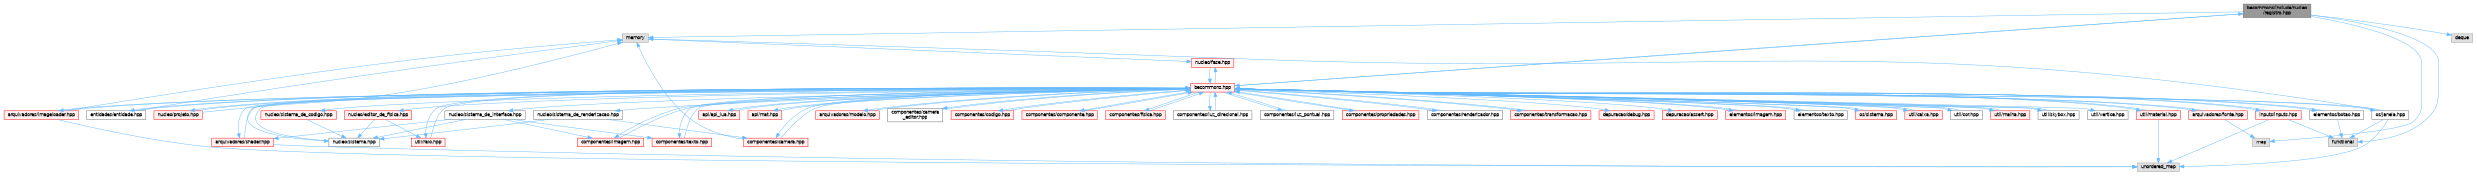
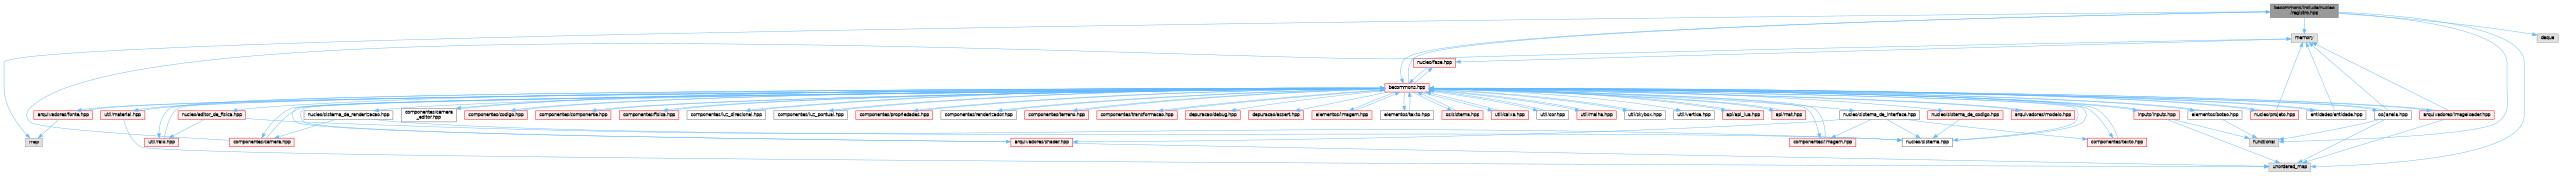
none -> (2524, 101)
none -> (1057, 115)
